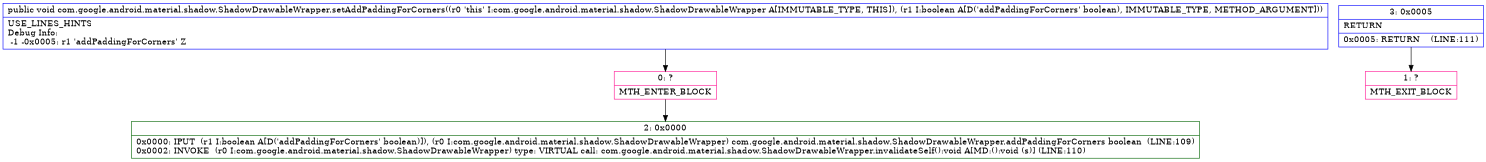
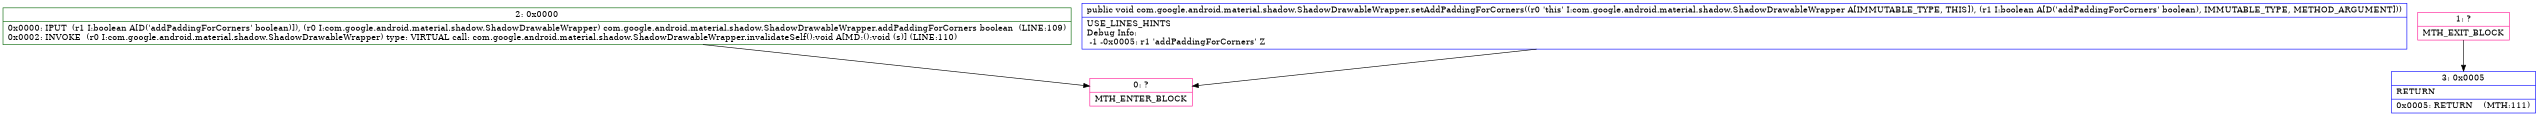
(1411, 40) -> (2464, 106)
(1411, 56) -> (2464, 53)
(665, 107) -> (893, 65)
